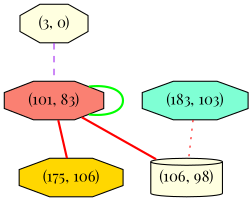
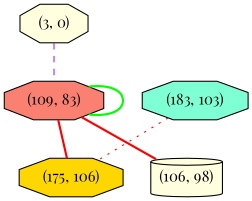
(54, 101) -> (54, 101)
(191, 139) -> (135, 138)
